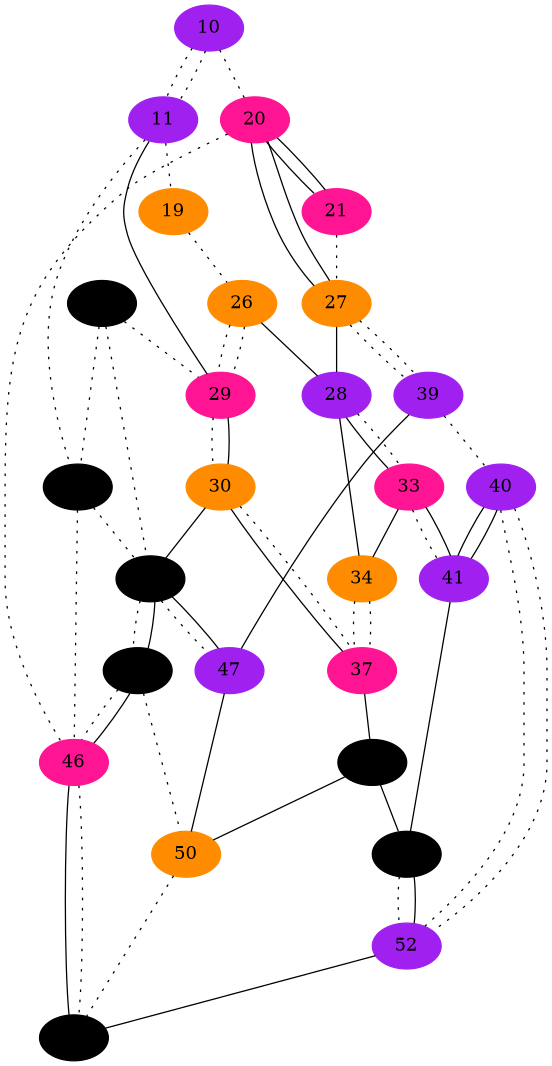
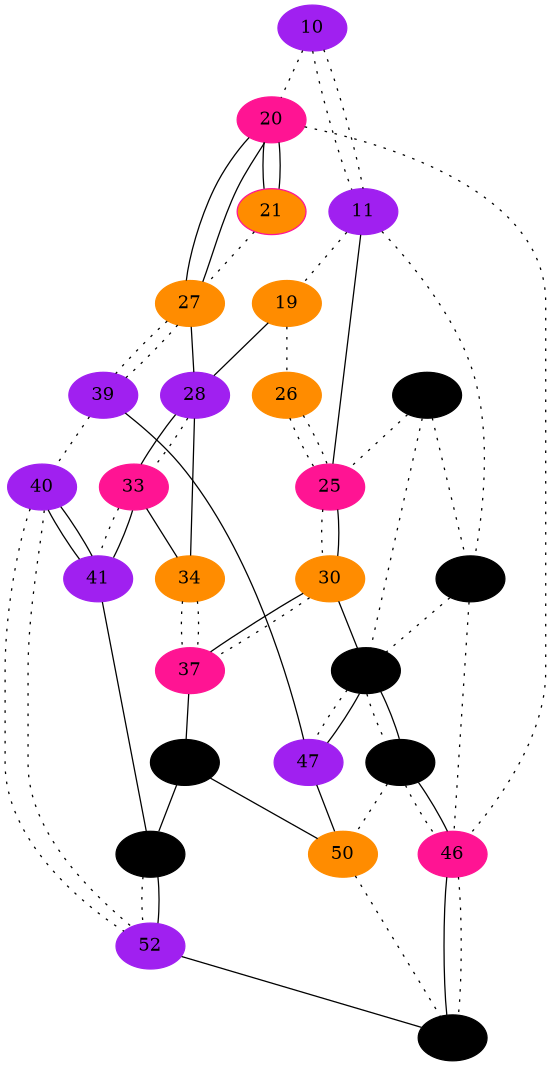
(337, 212) -> (272, 212)
(289, 349) -> (241, 349)
(221, 395) -> (330, 487)
